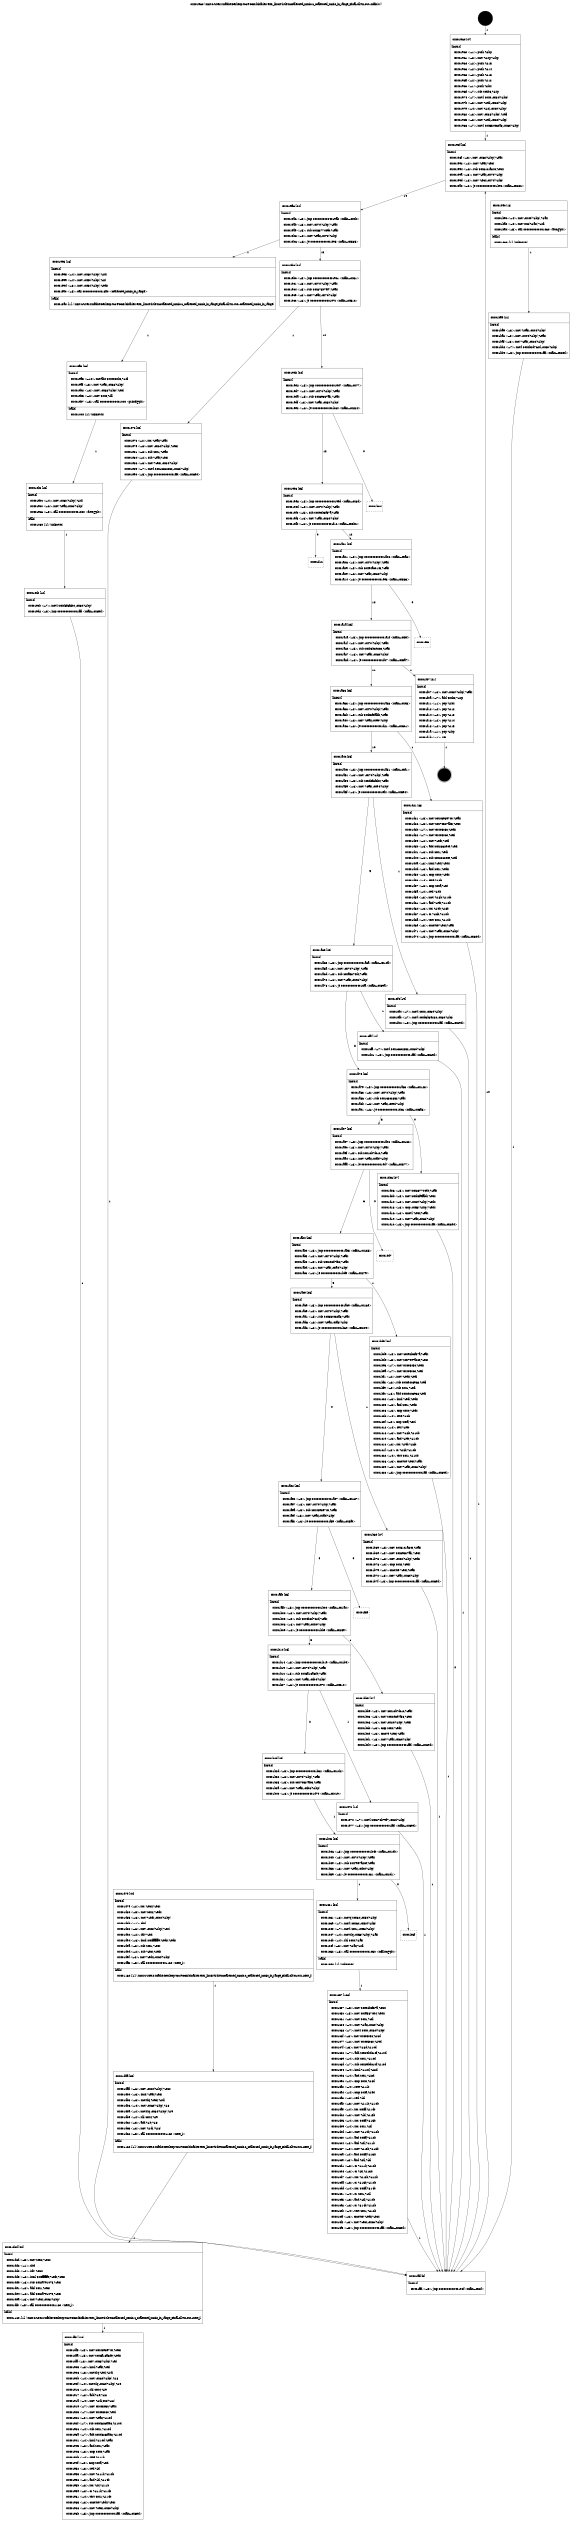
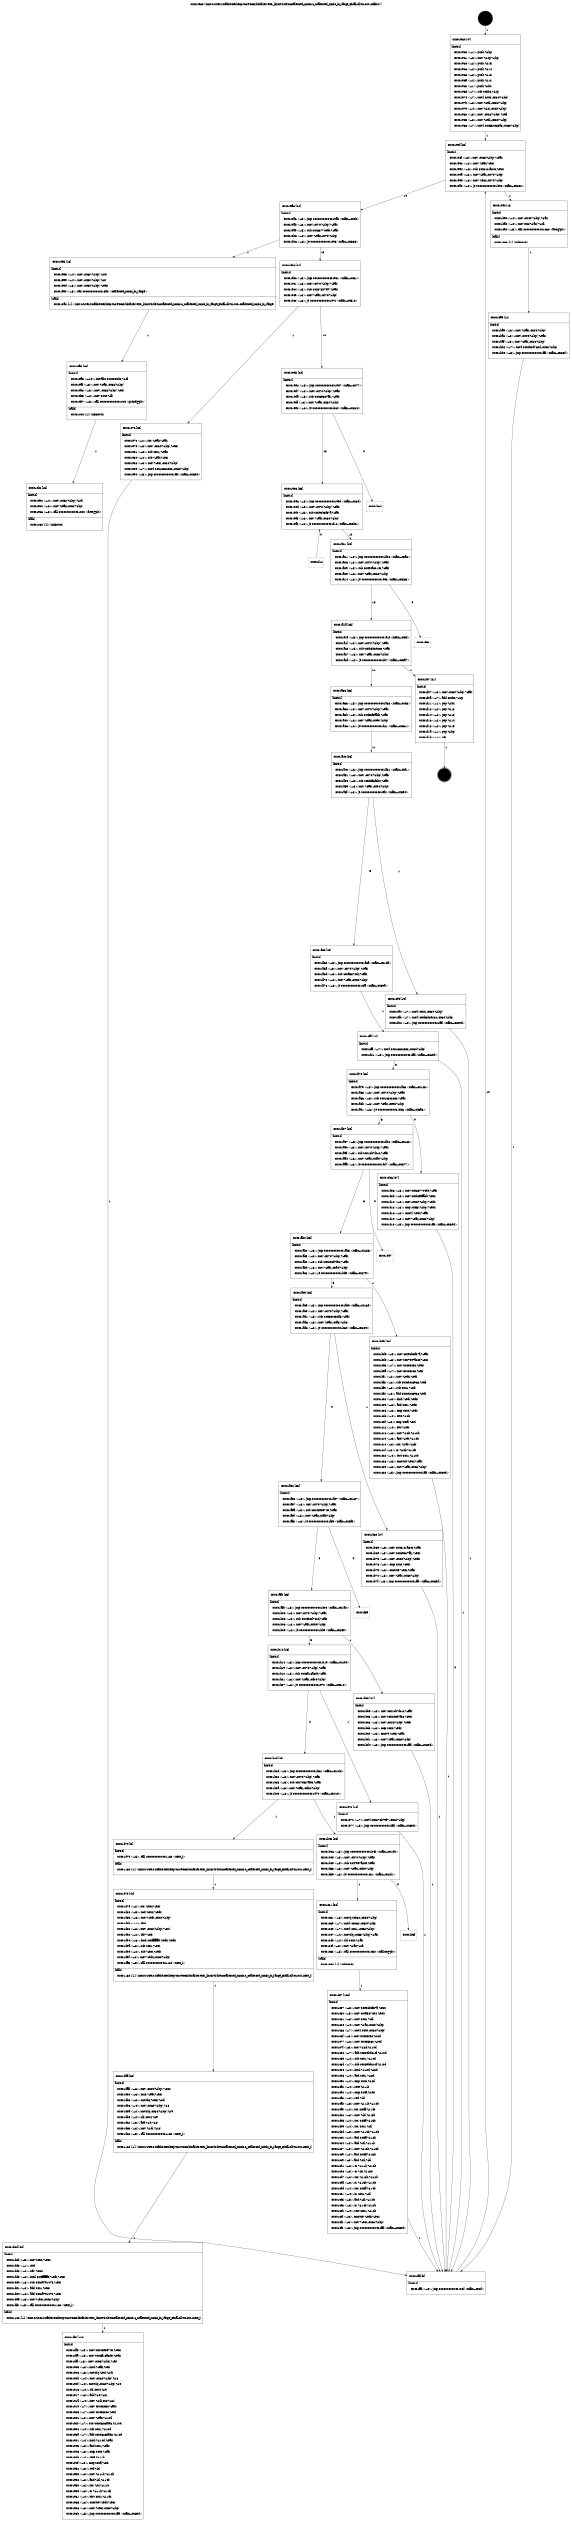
none -> (507, 195)
(315, 542) -> (318, 544)
(65, 603) -> none
(373, 747) -> (373, 747)
(442, 872) -> none
(346, 1031) -> (394, 1064)
none -> (213, 1857)
